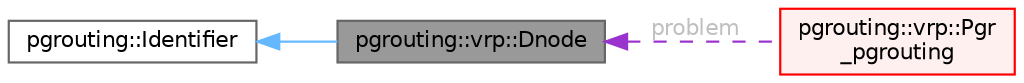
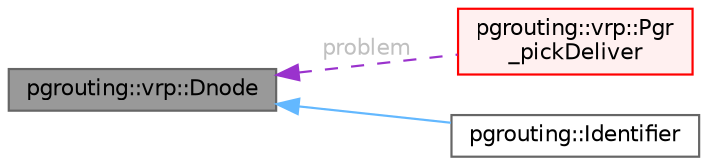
(309, 42) -> (375, 115)
(897, 42) -> (575, 42)
